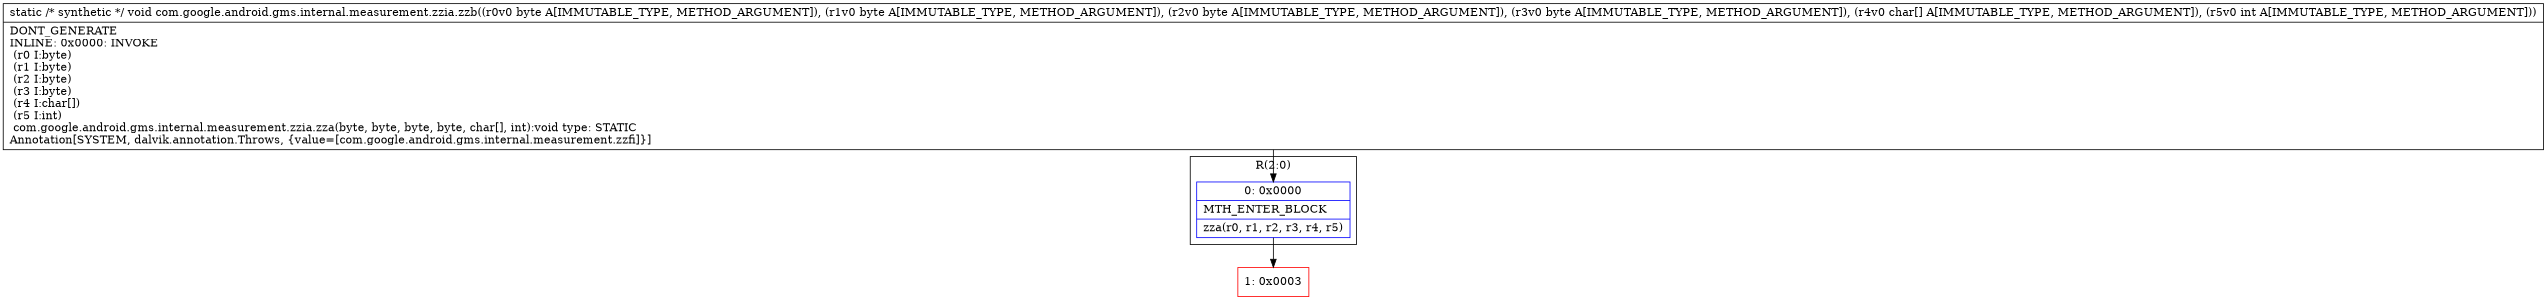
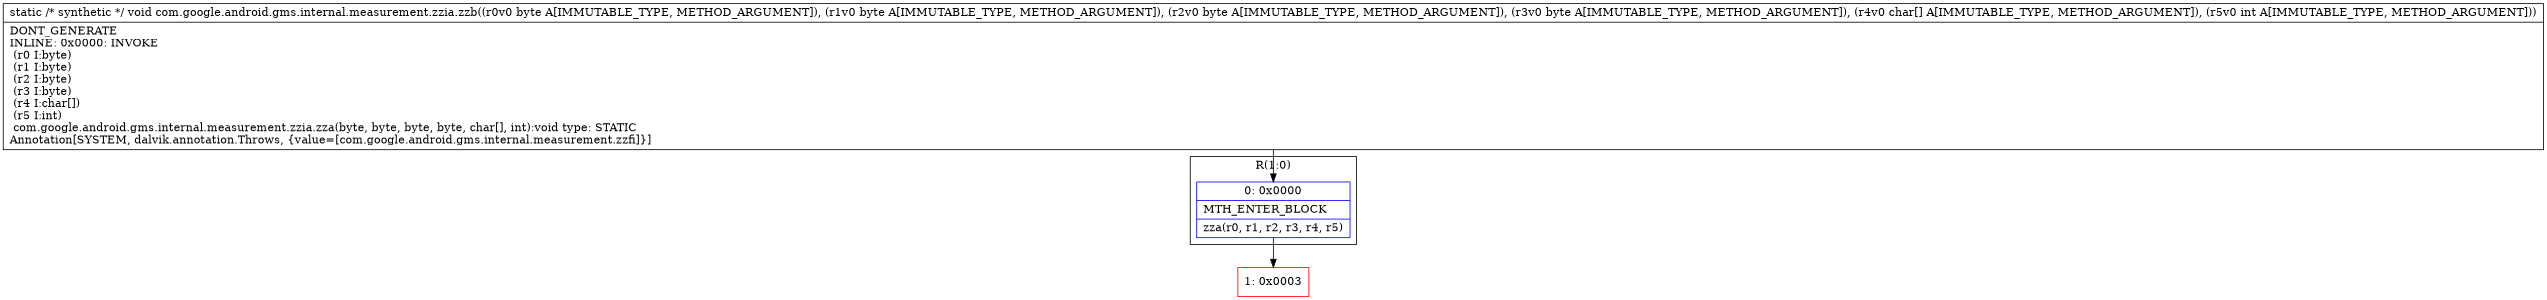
(1273, 166) -> (1273, 166)
